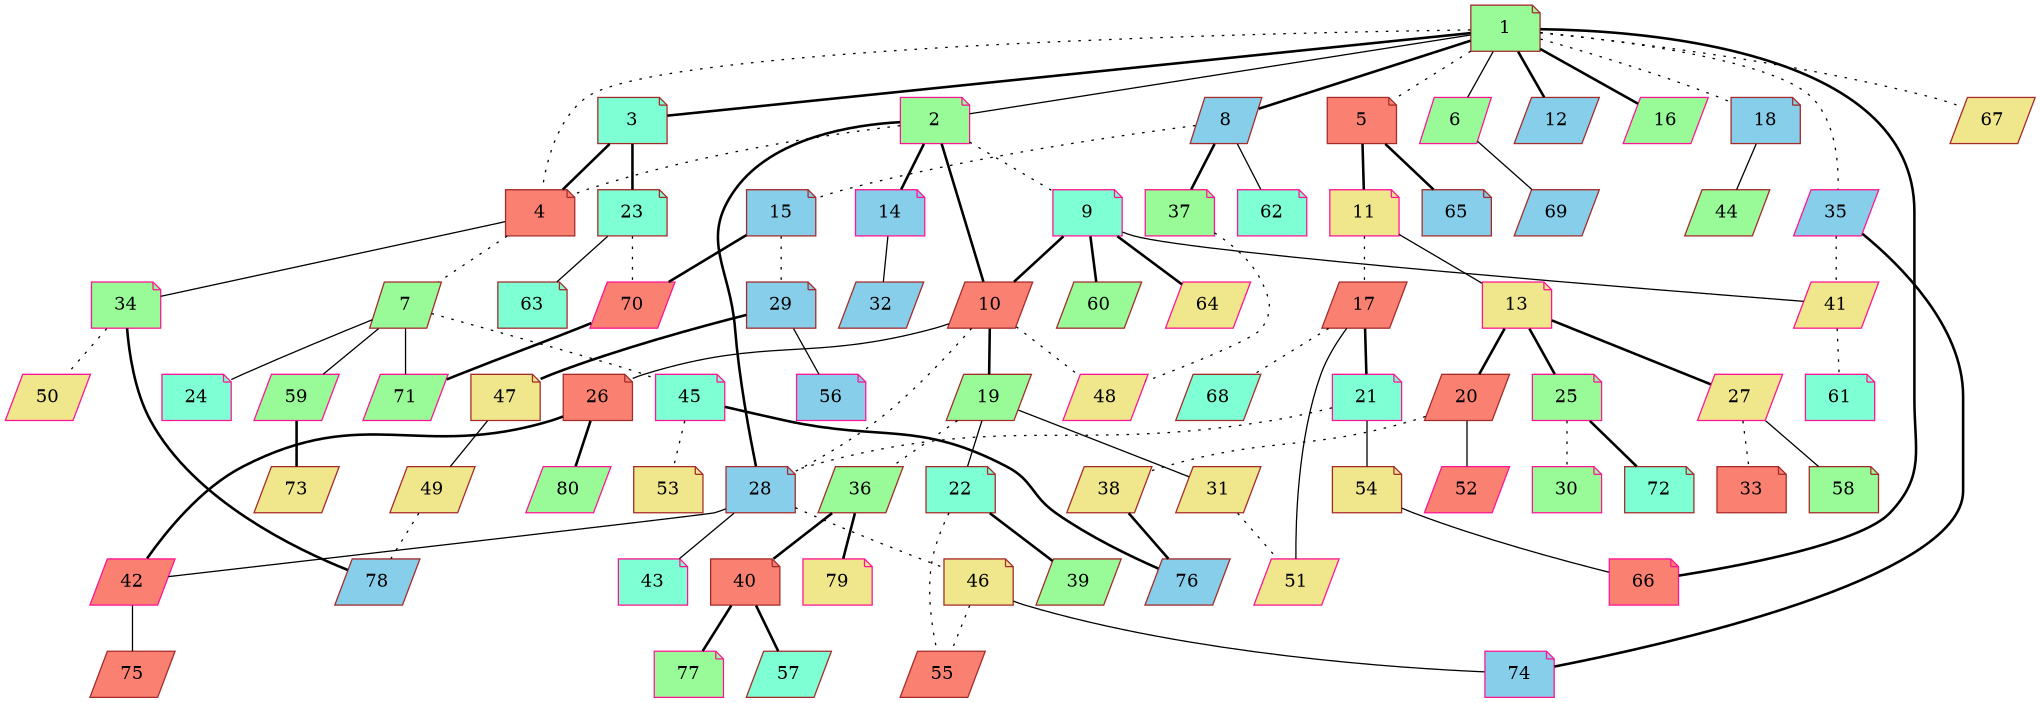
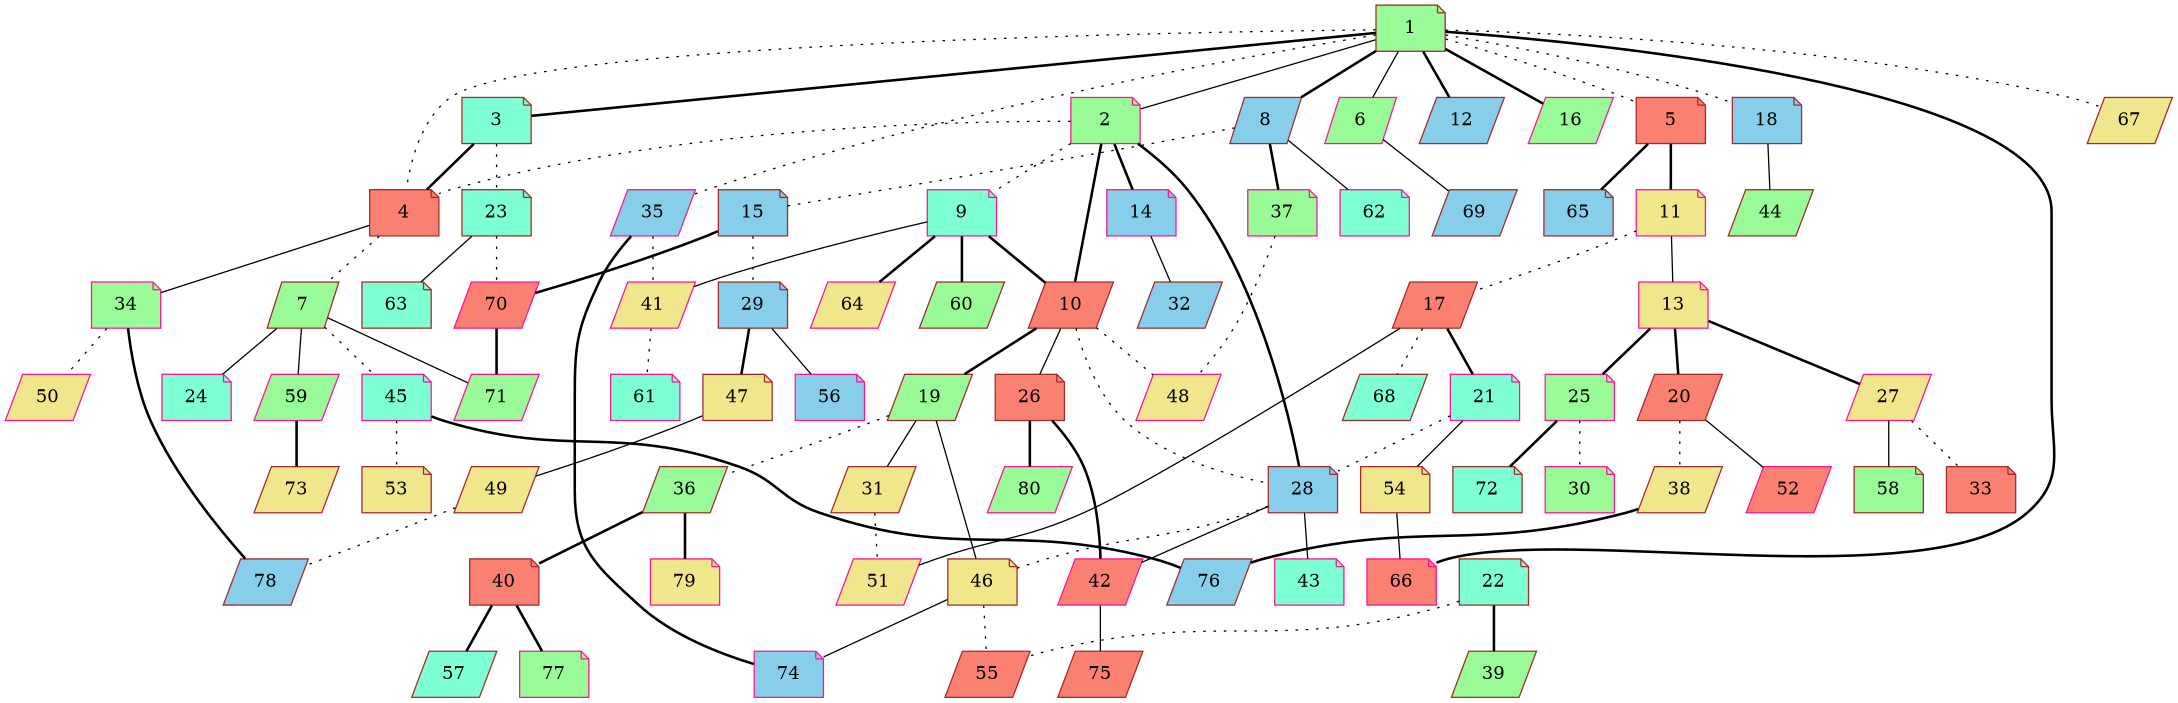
(632, 167) -> (497, 167)
(975, 444) -> (956, 490)
